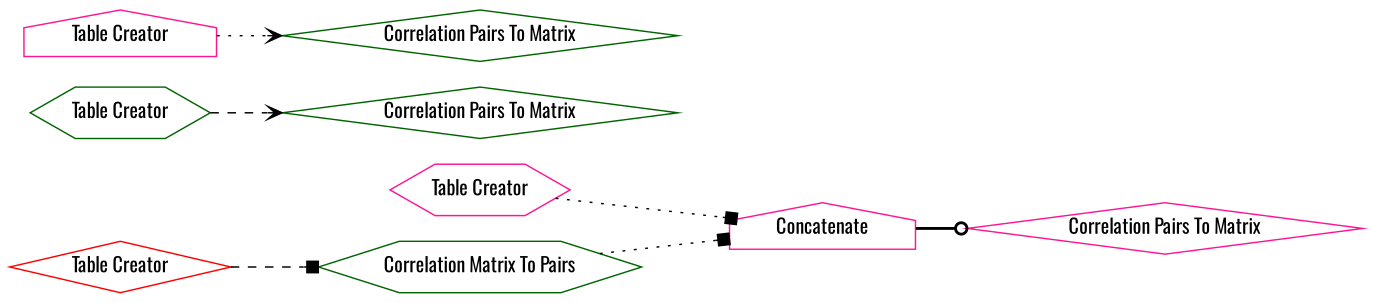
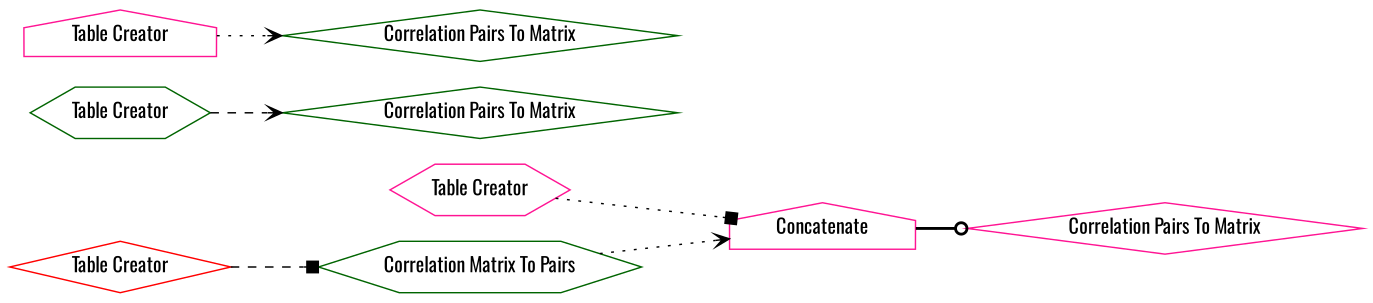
(657, 247) -> (657, 247)
